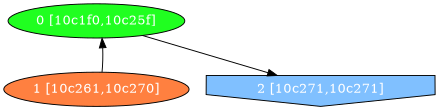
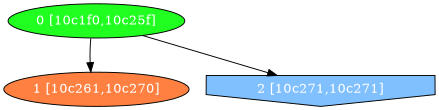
(103, 60) -> (90, 50)
